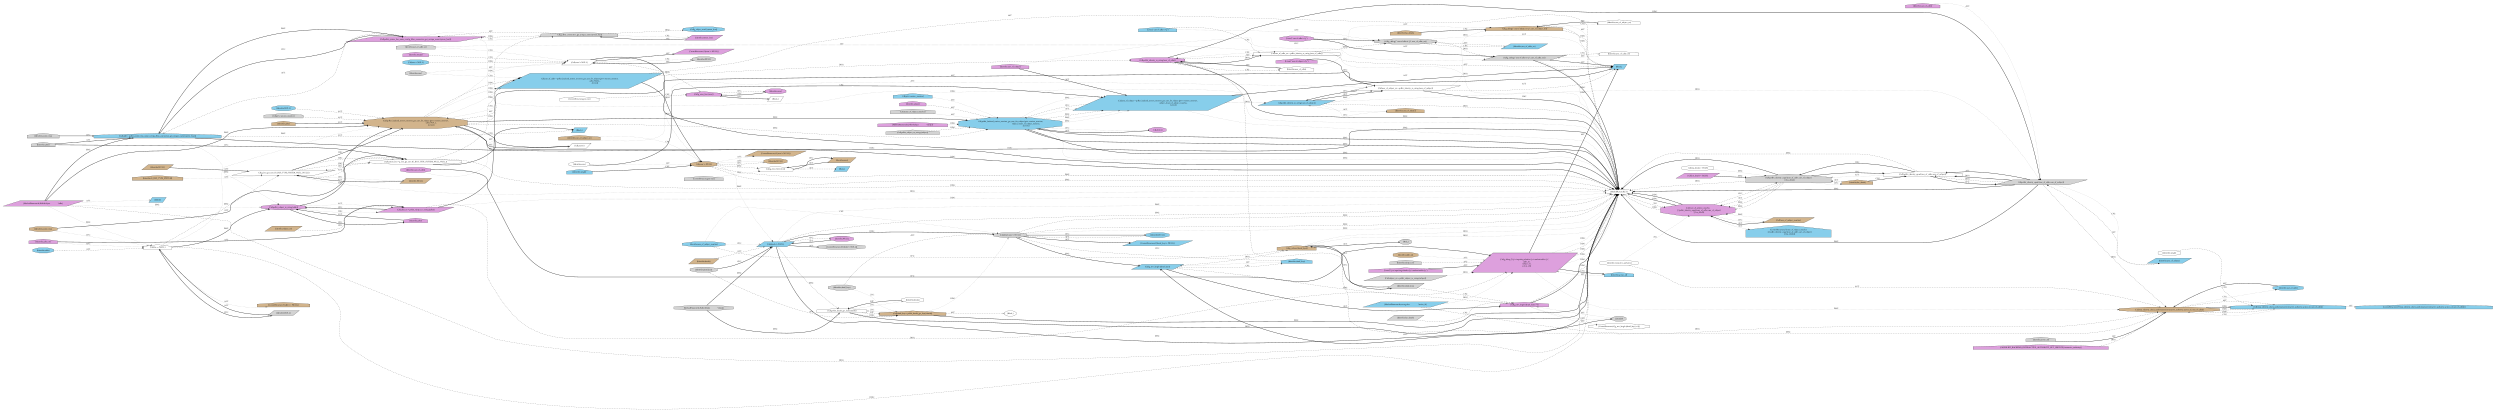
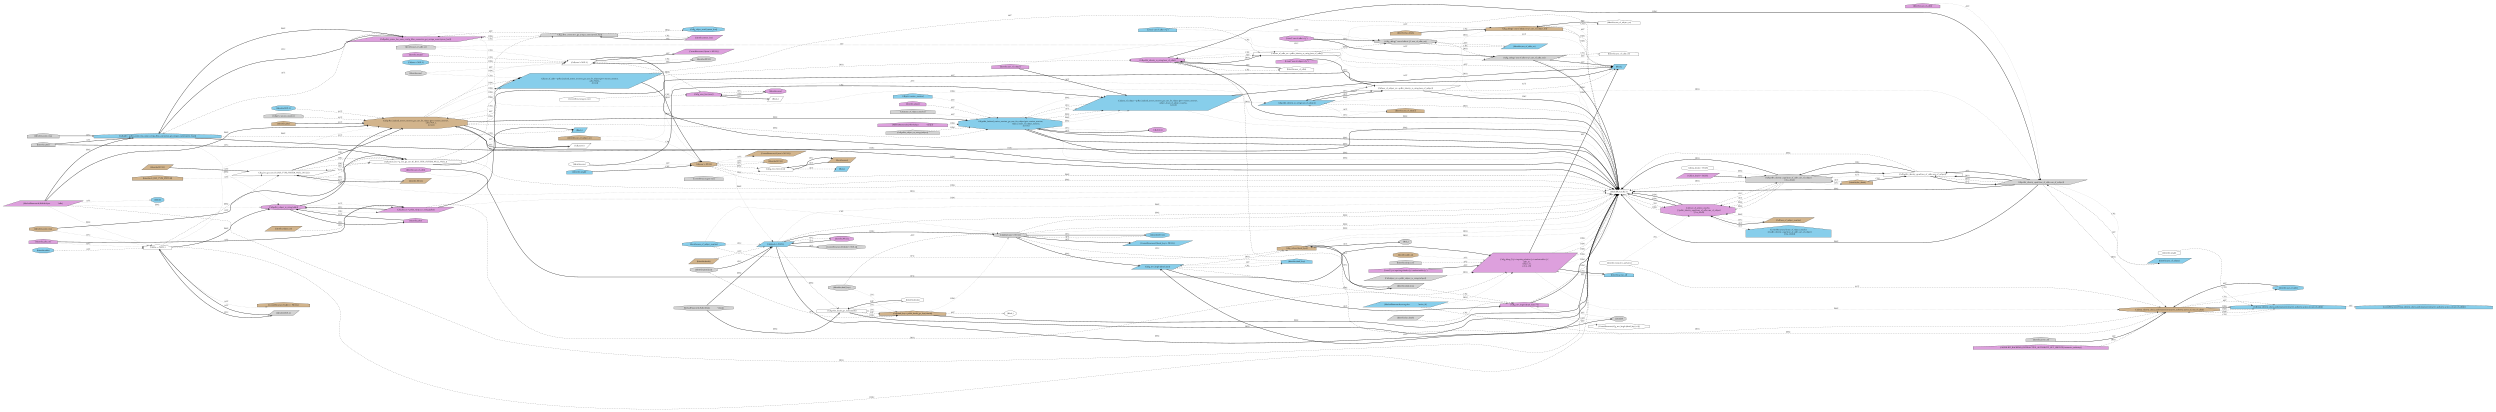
(158, 200) -> (158, 200)
